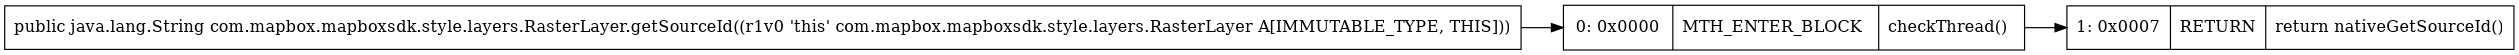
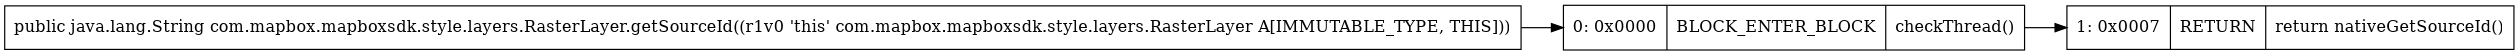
(1773, 27) -> (1776, 27)
